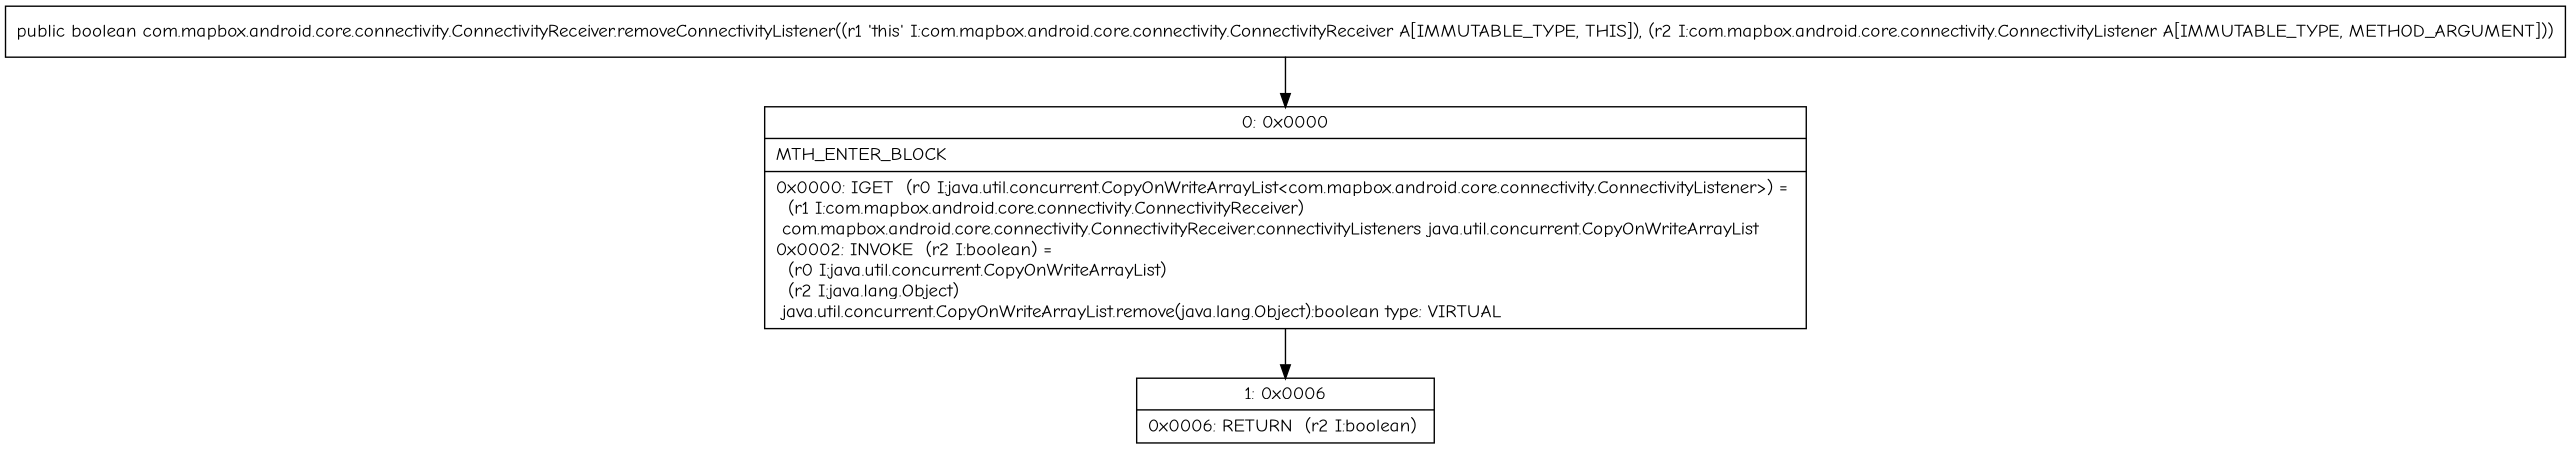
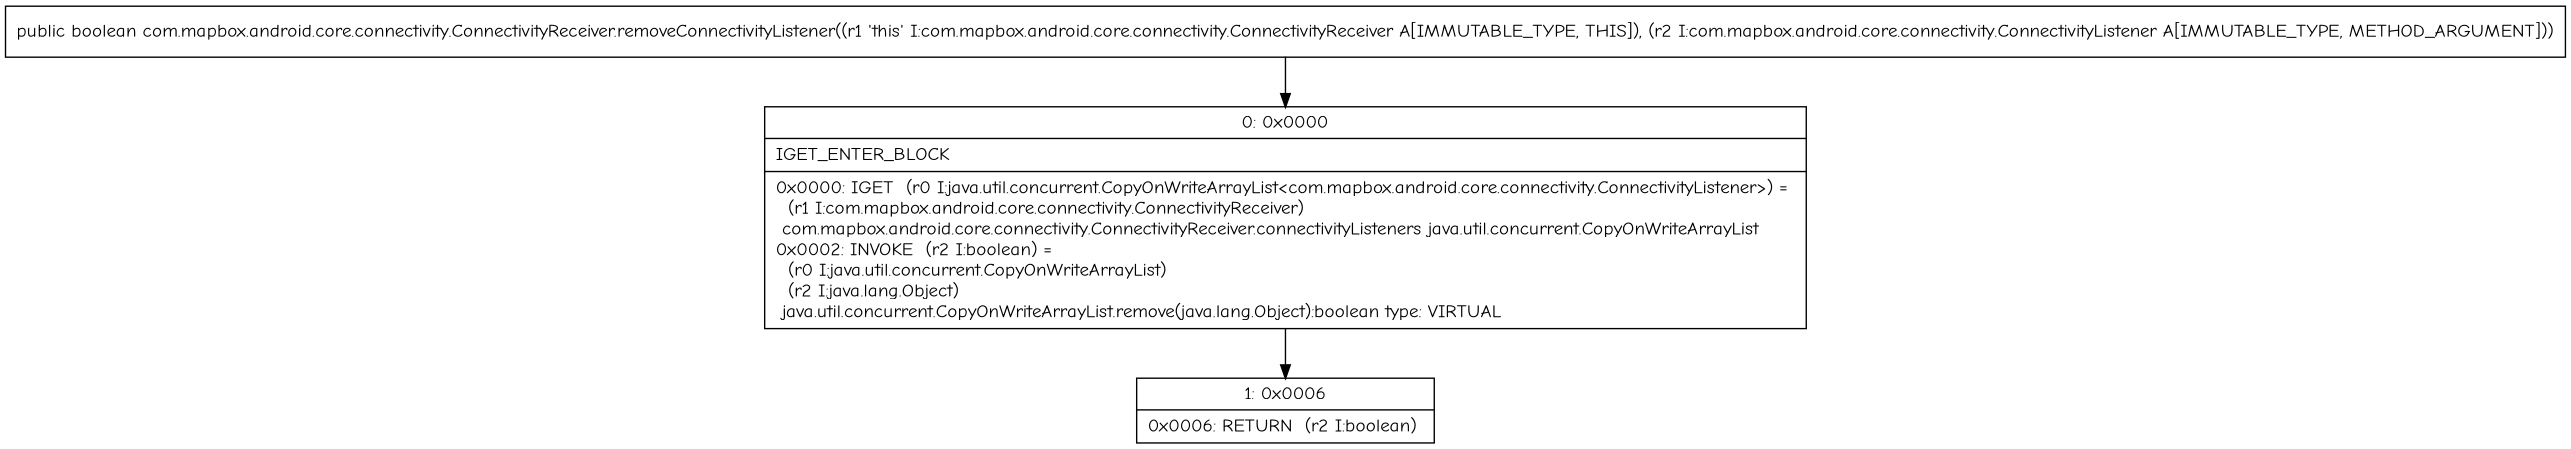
(861, 154) -> (863, 154)
